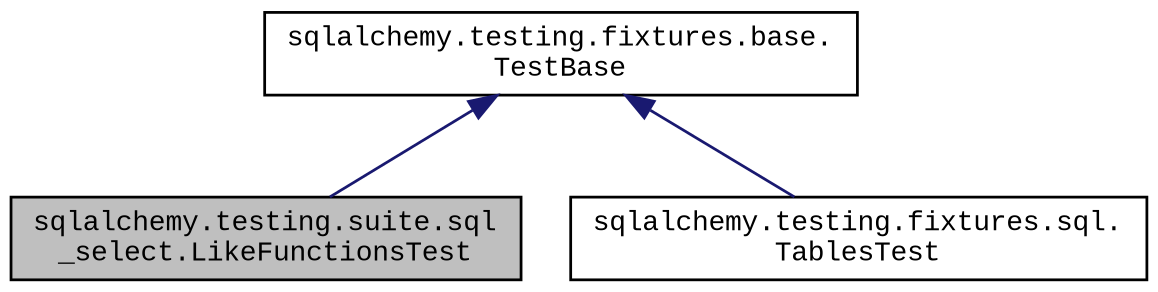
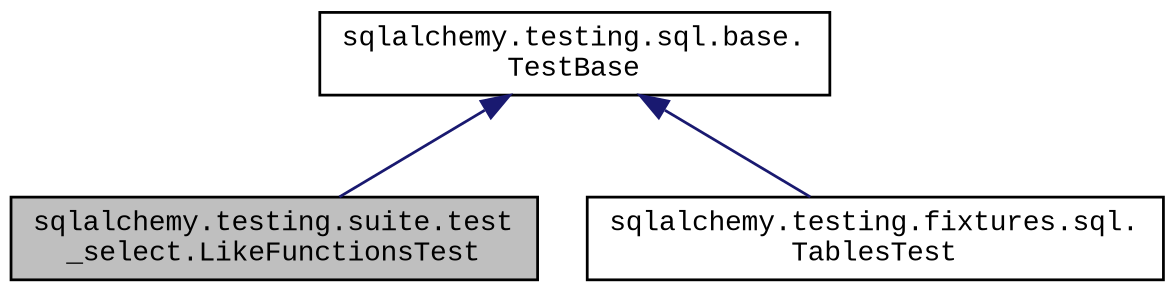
(561, 54) -> (575, 54)
(266, 238) -> (274, 238)
